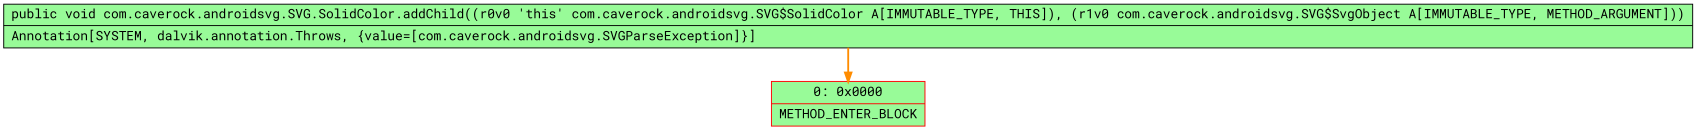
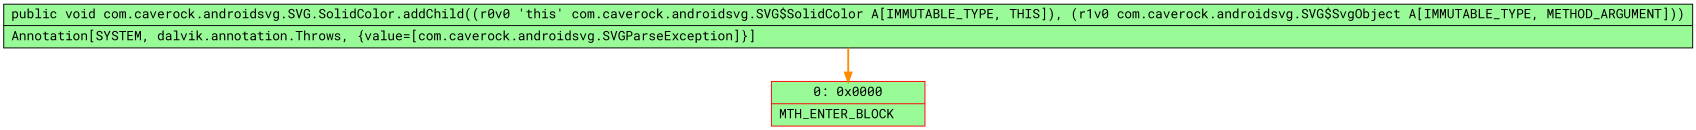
(848, 114) -> (837, 114)
